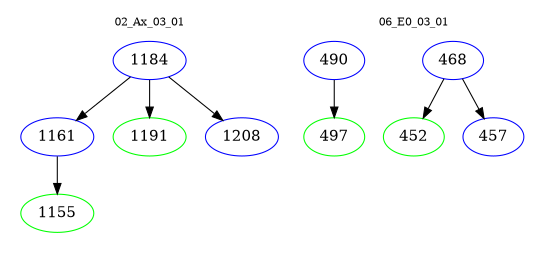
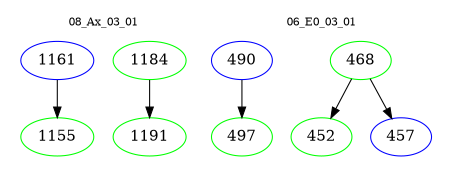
(150, 23) -> (103, 23)
(150, 60) -> (150, 60)
(453, 60) -> (361, 60)
(108, 95) -> none
(242, 137) -> none
